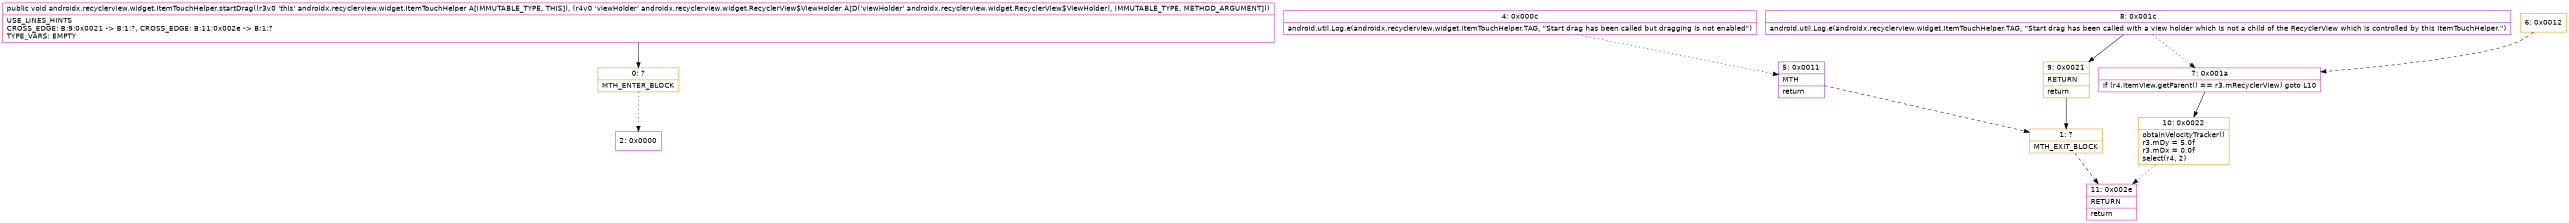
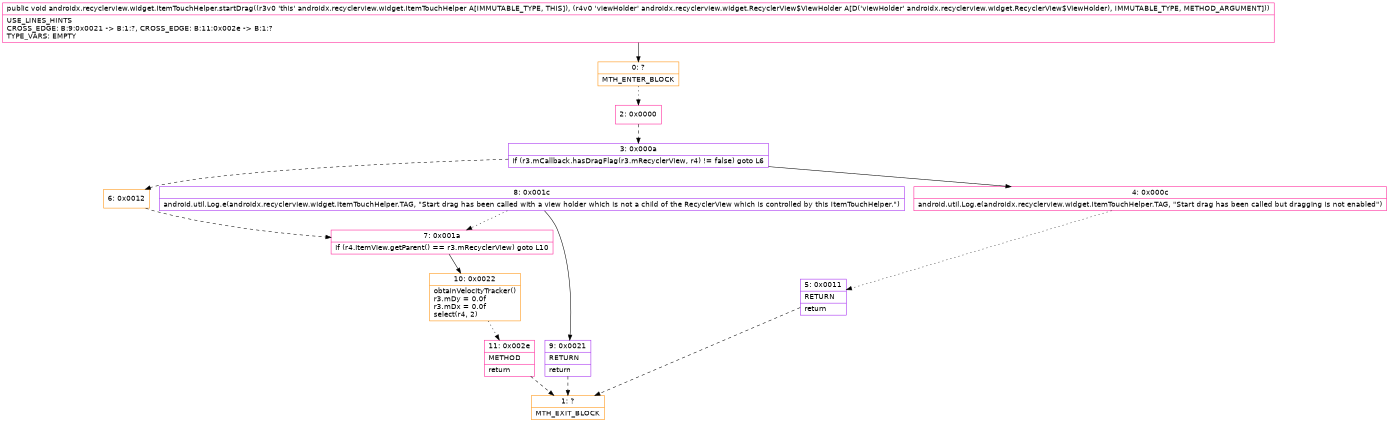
(1791, 80) -> (820, 297)
(2066, 80) -> (568, 358)
(2066, 111) -> (568, 383)
(2169, 143) -> (460, 299)
none -> (638, 155)
(2085, 166) -> (540, 384)
(2106, 202) -> (505, 358)
